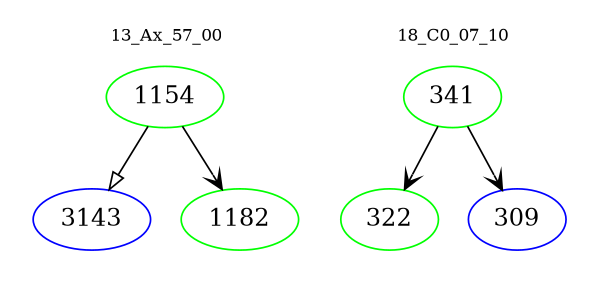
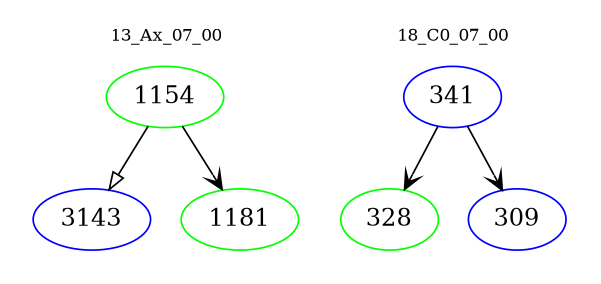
(167, 37) -> (167, 37)
(453, 37) -> (453, 37)
(453, 97) -> (453, 97)
(240, 219) -> (240, 219)
(390, 219) -> (390, 219)
